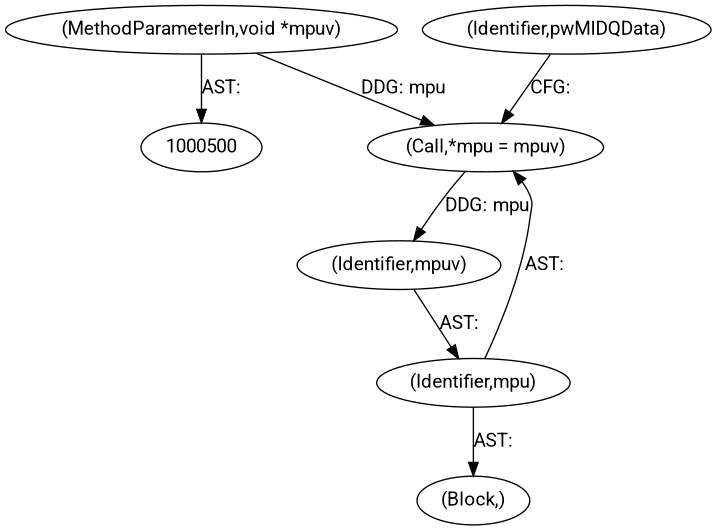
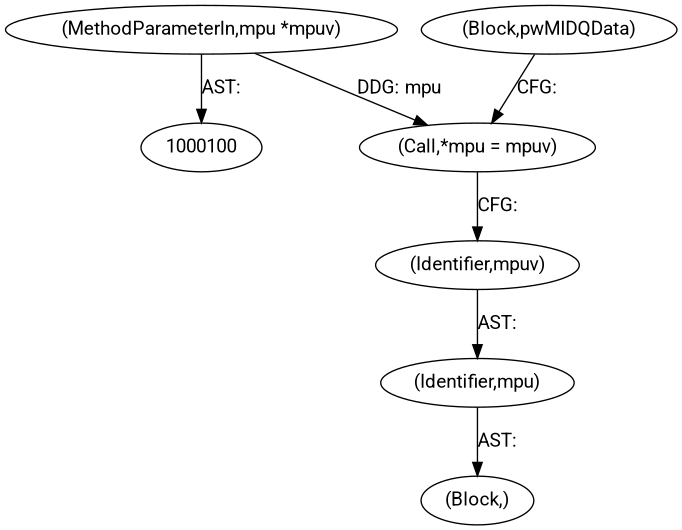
(201, 30) -> (201, 30)
(567, 30) -> (549, 30)
(201, 147) -> (201, 147)
(488, 206) -> (500, 206)
(518, 271) -> none
